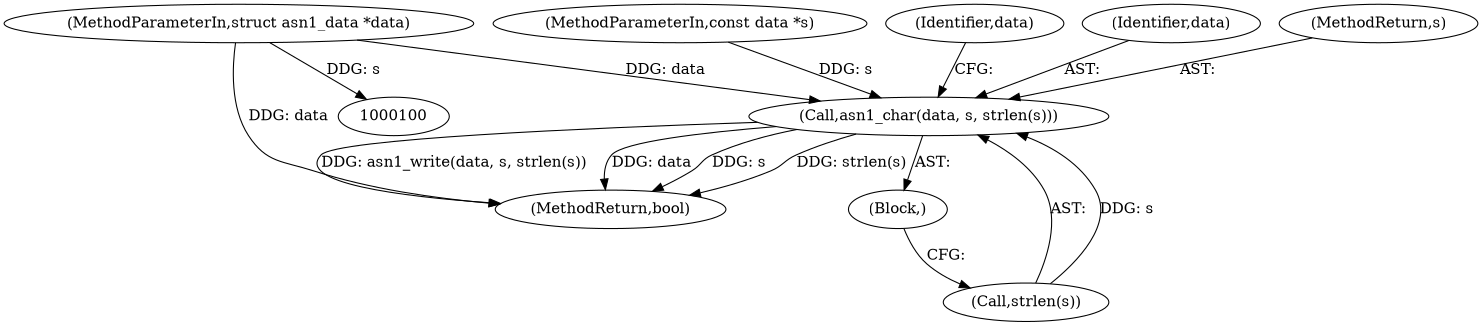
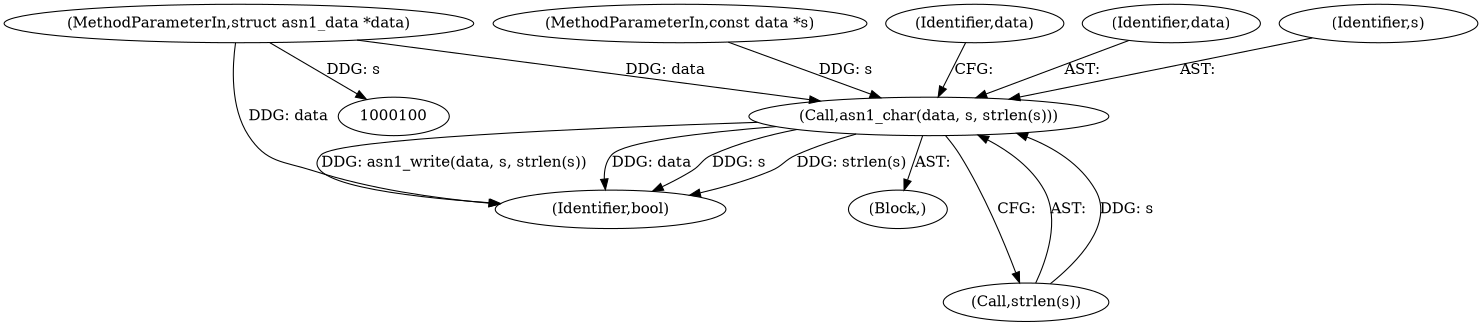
(1379, 23) -> (1379, 23)
(611, 209) -> (611, 209)
(926, 263) -> (985, 202)
